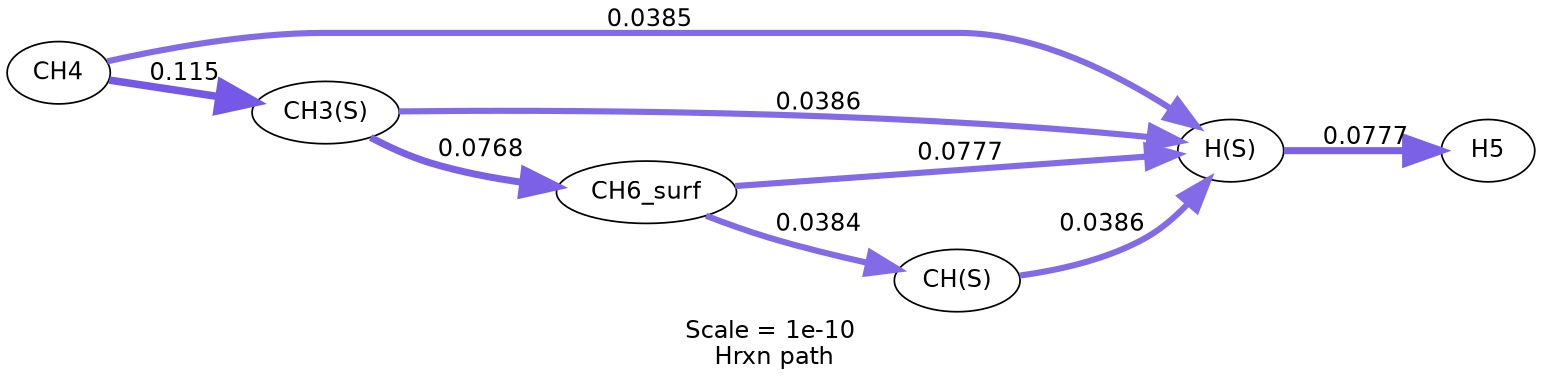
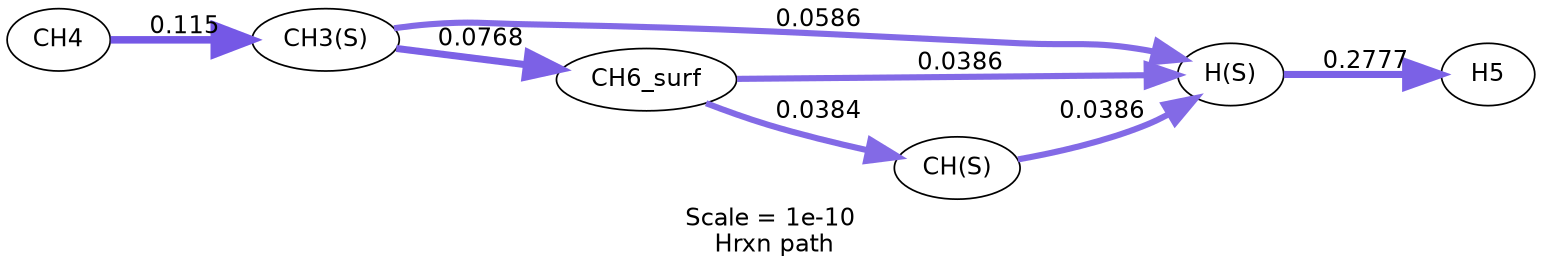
(646, 33) -> none
(815, 103) -> (815, 20)
(1362, 138) -> (1362, 61)
(957, 153) -> (957, 63)
